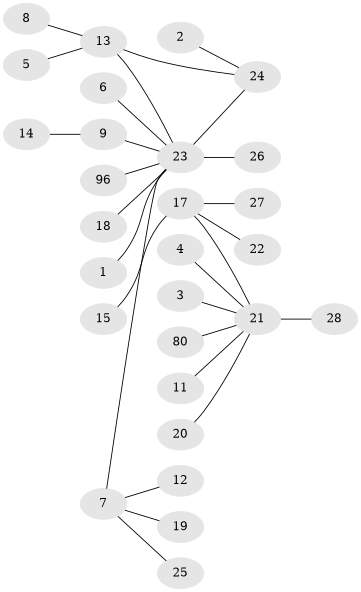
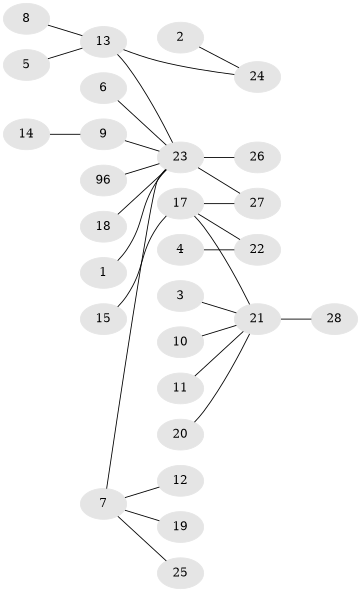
(219, 117) -> (219, 181)
(219, 285) -> (213, 250)
(181, 342) -> (181, 342)
